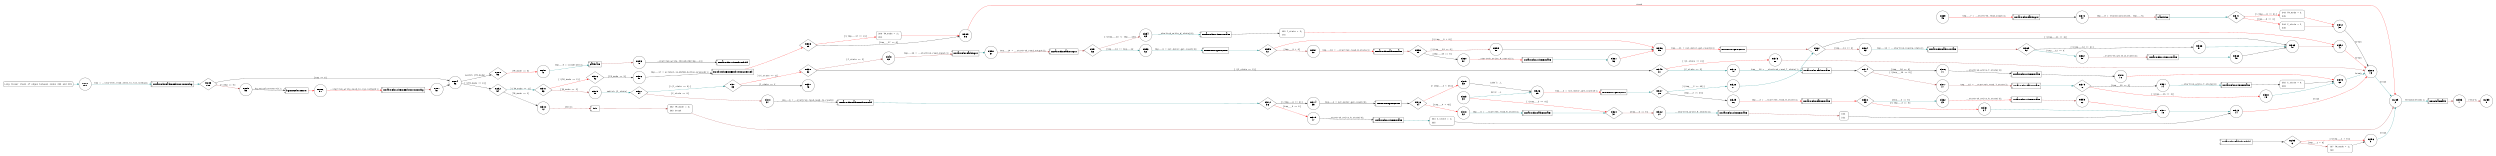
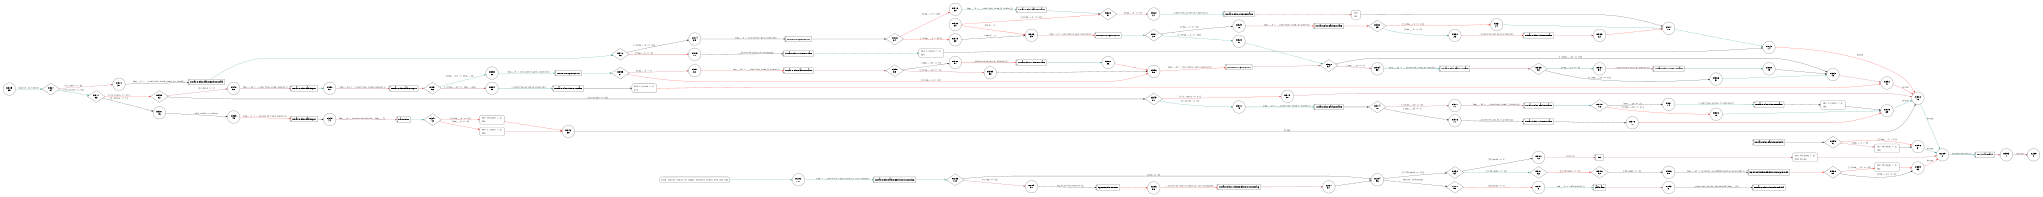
(569, 91) -> none
(1500, 95) -> (993, 30)
none -> (196, 115)
